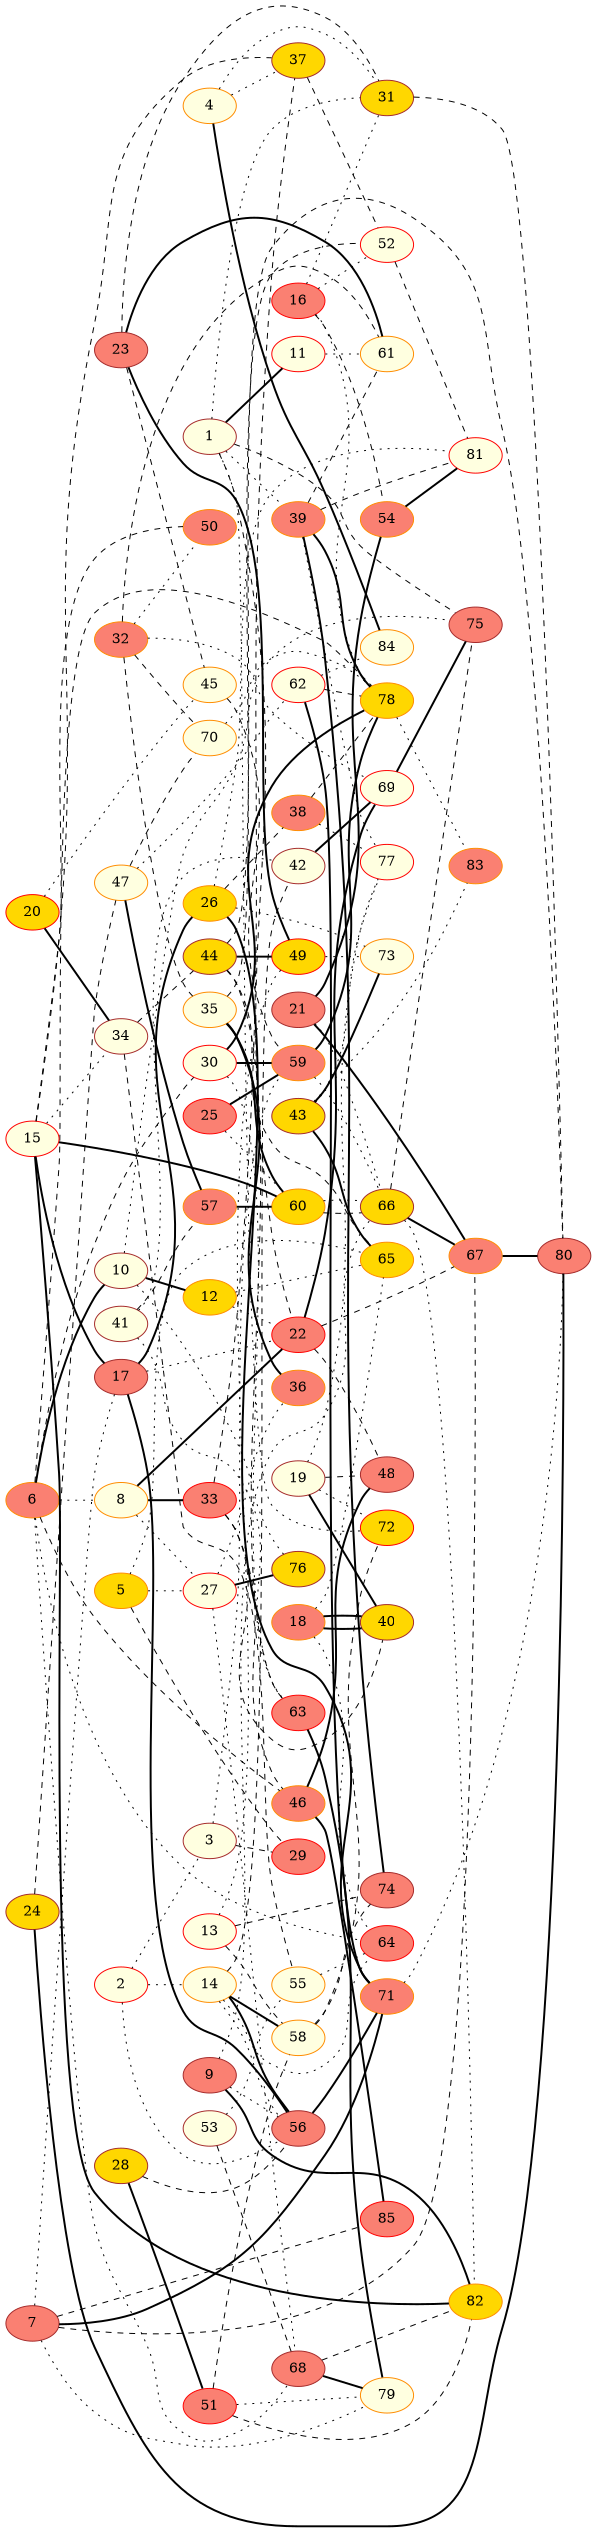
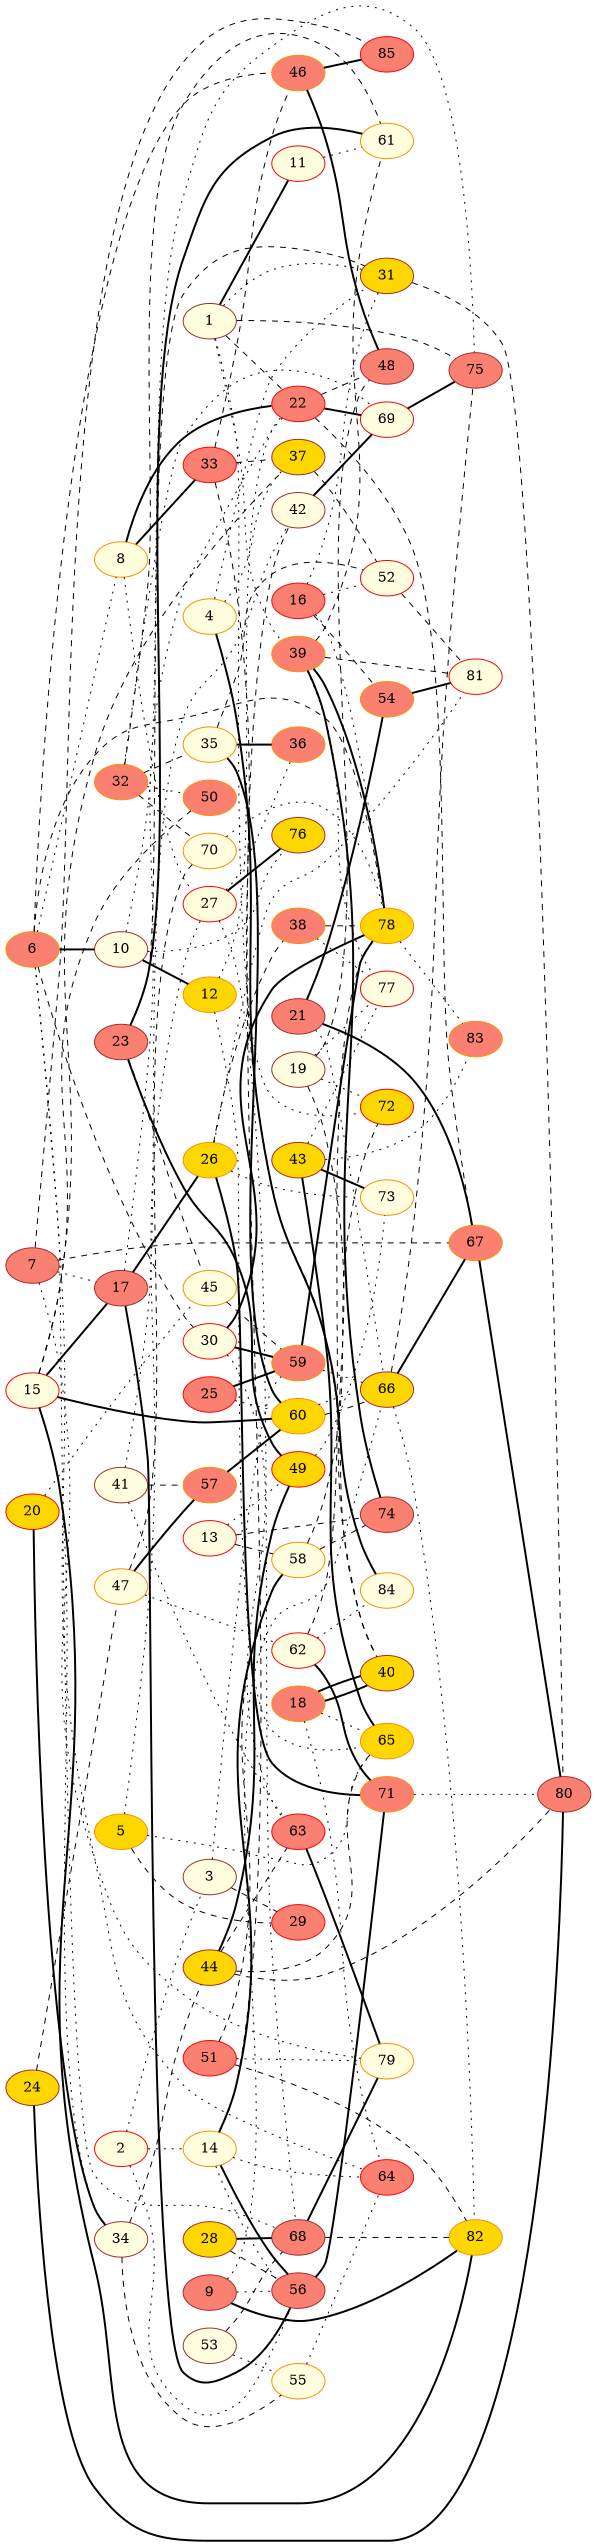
(348, 1559) -> (341, 1372)
(272, 2225) -> none
(168, 2291) -> (254, 2238)
